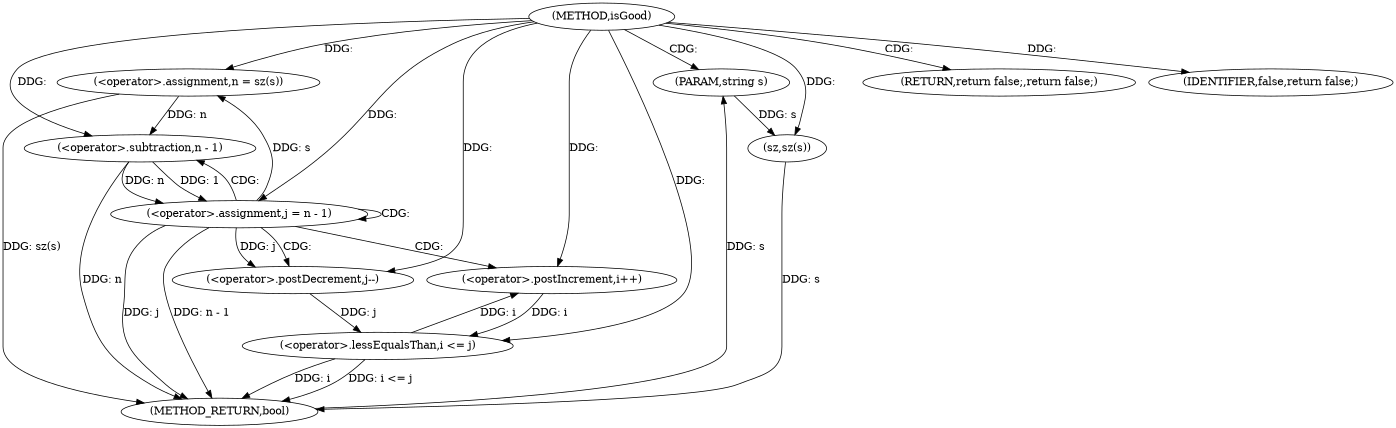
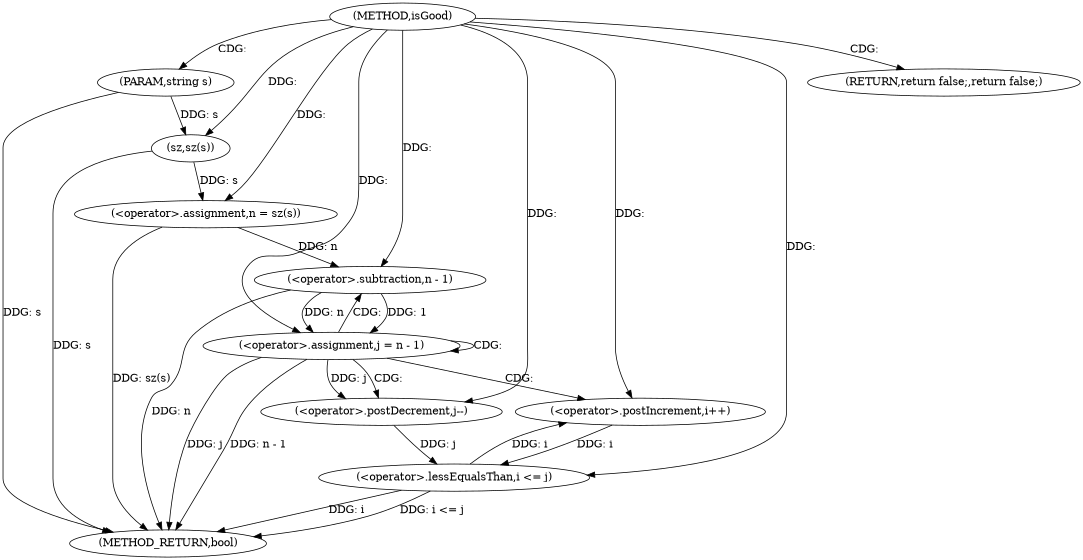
(1271, 83) -> none
(267, 143) -> (197, 177)
(646, 381) -> (3, 306)
